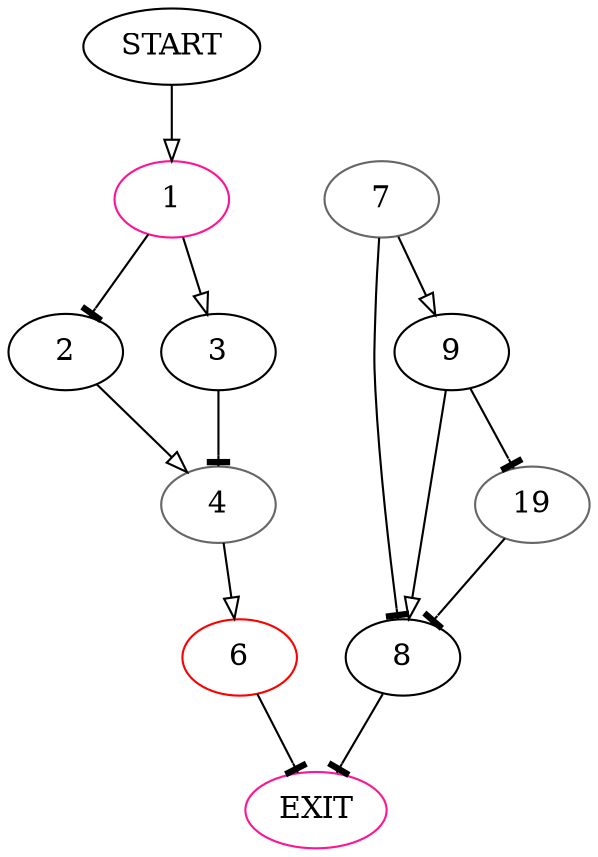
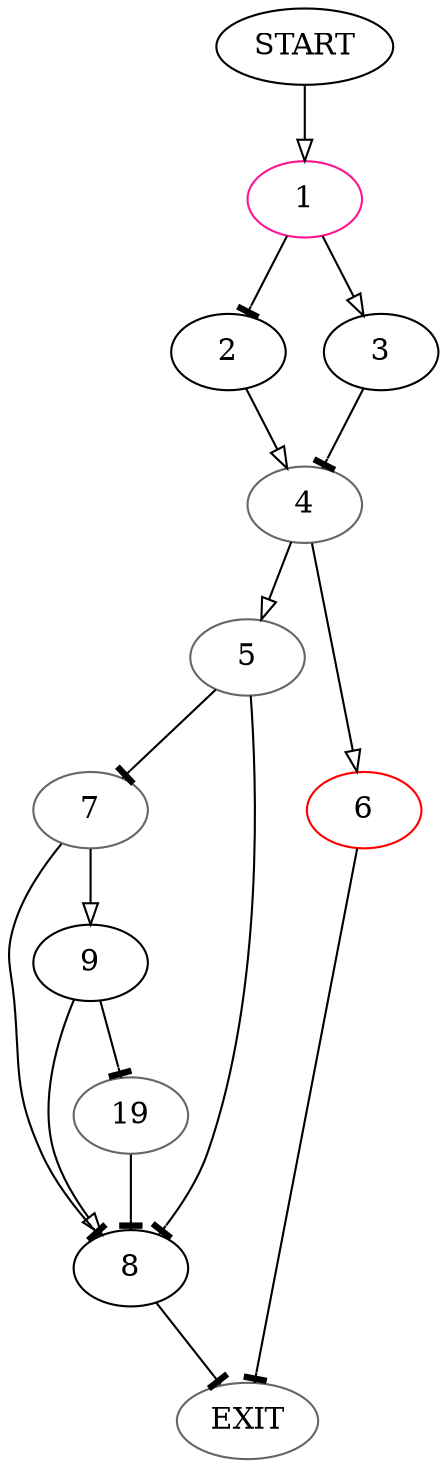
none -> (248, 657)
(316, 810) -> (248, 1421)
